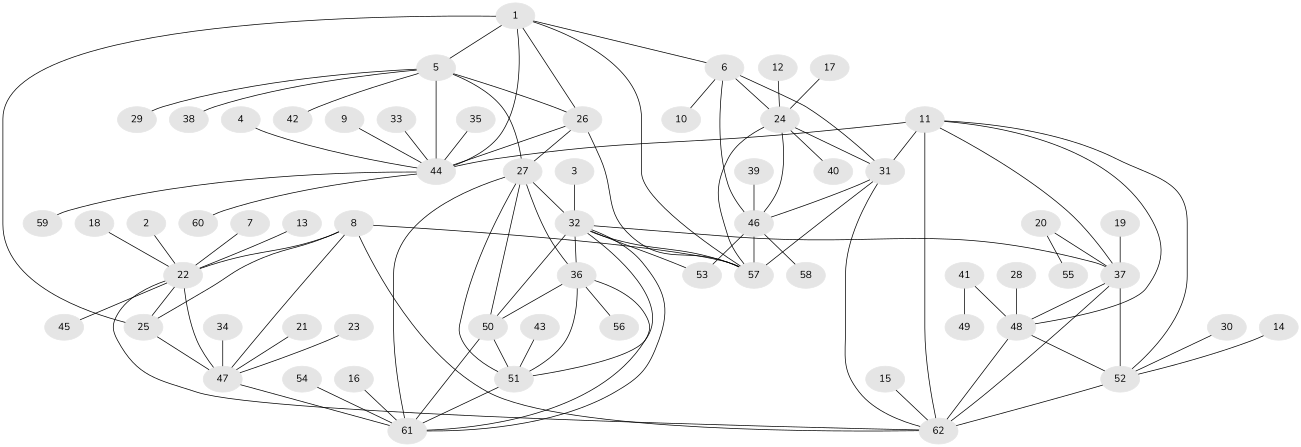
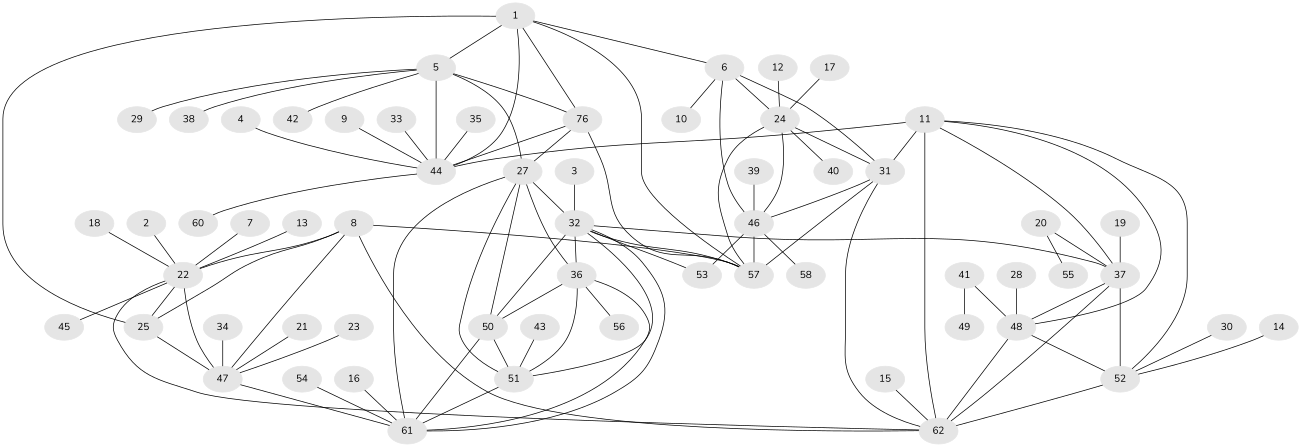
(582, 120) -> (582, 120)
(43, 223) -> none
